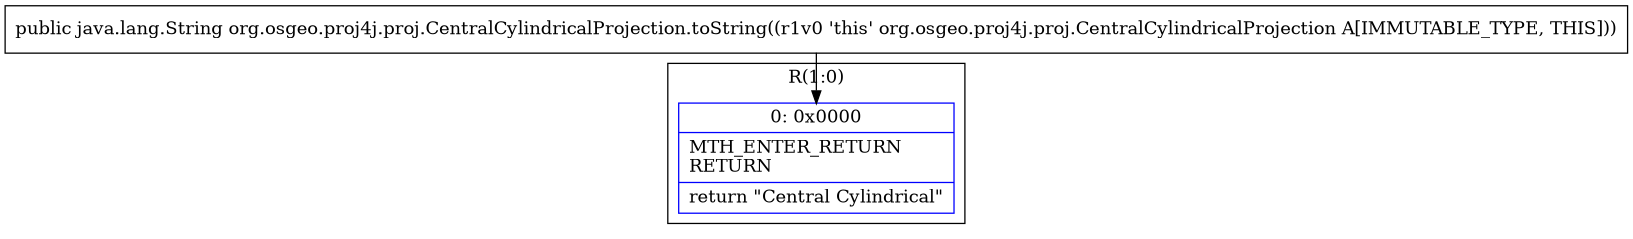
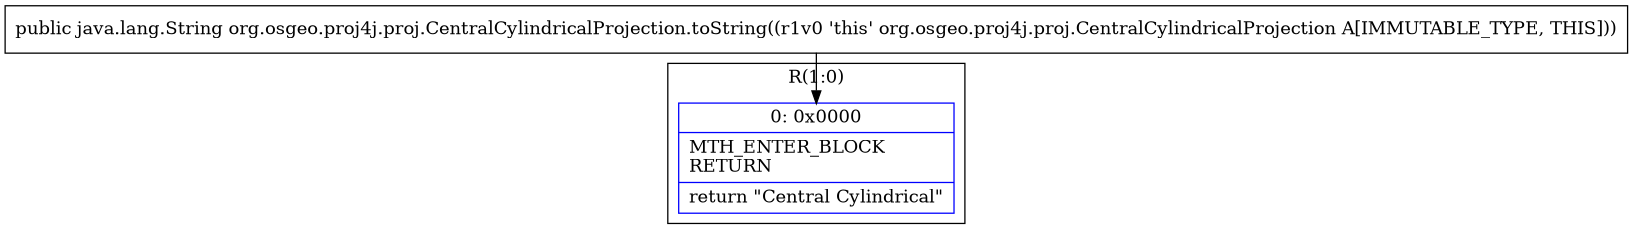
(795, 147) -> (788, 147)
